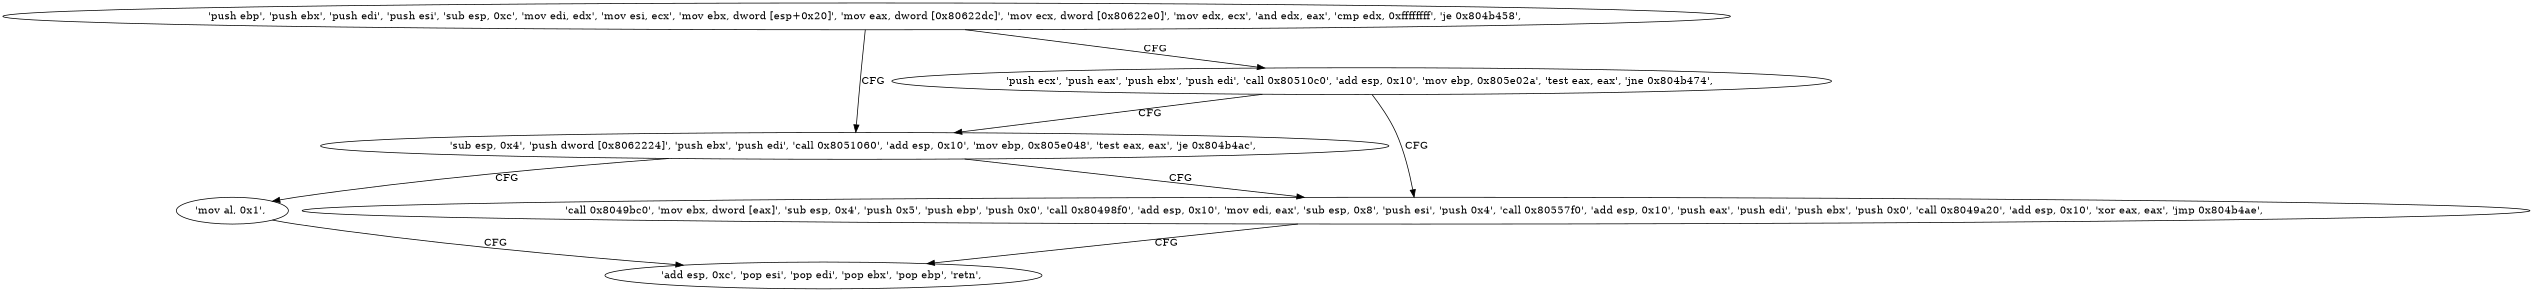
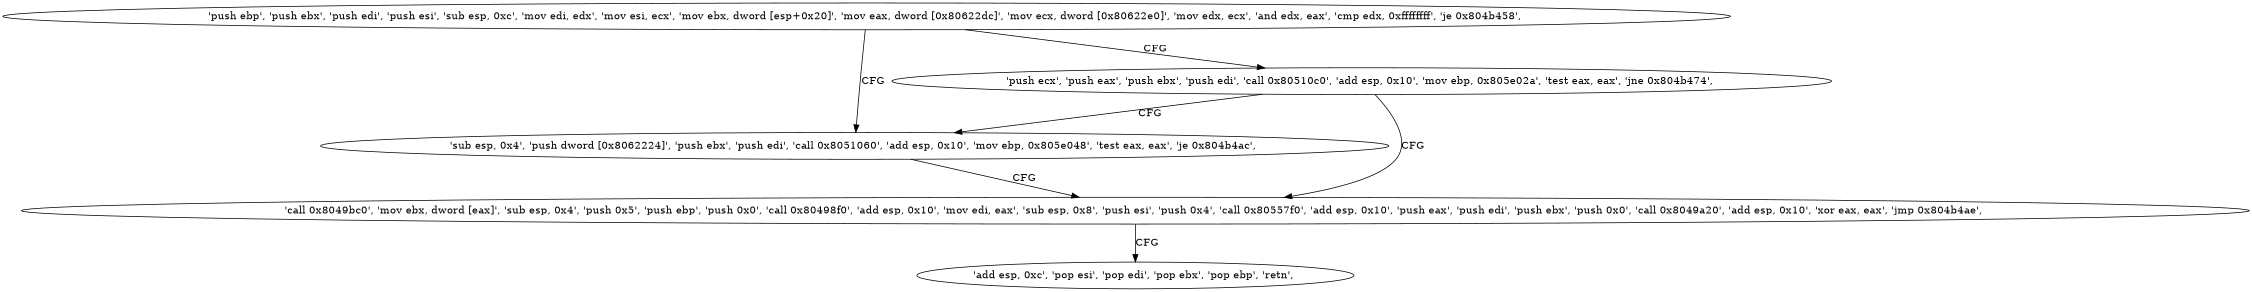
(232, 211) -> none
